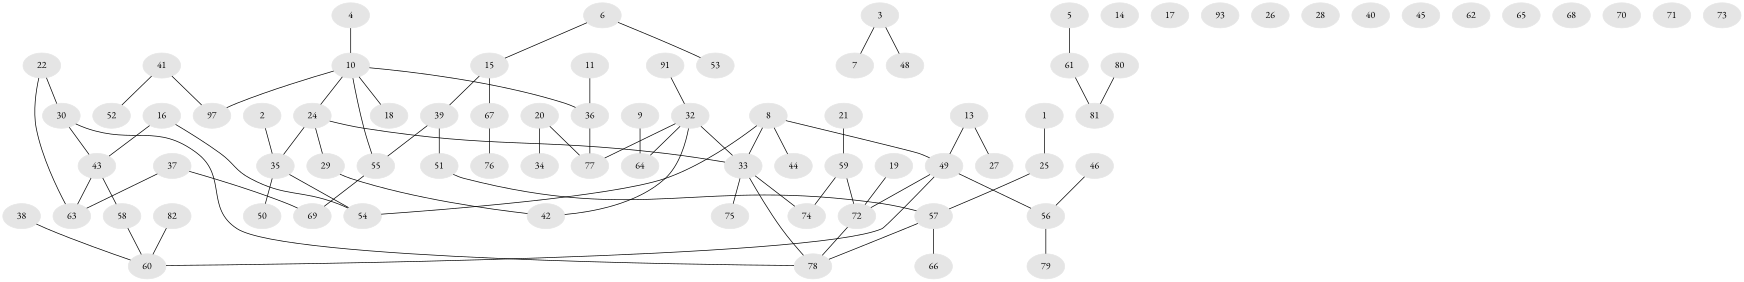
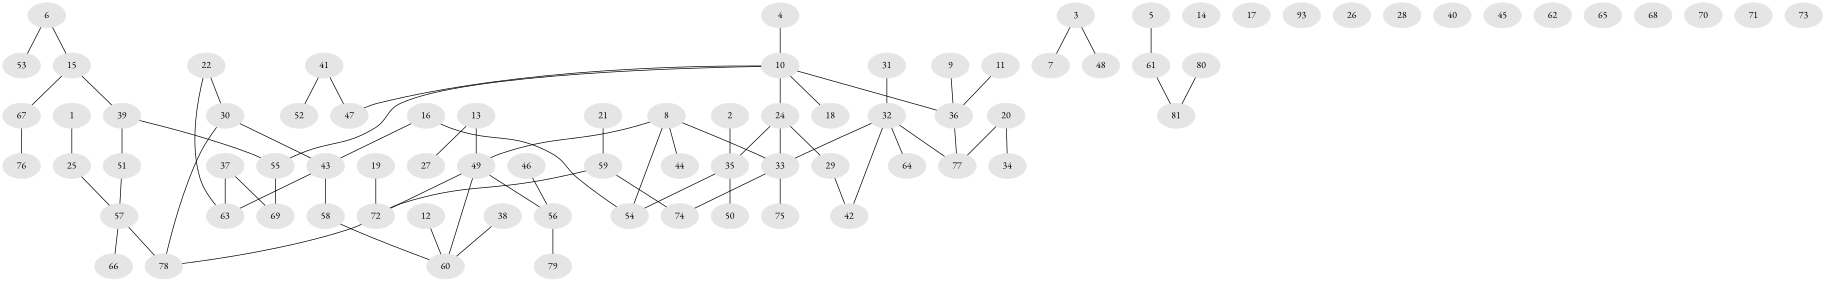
(665, 66) -> (887, 66)
(212, 116) -> (349, 116)
(640, 136) -> (952, 91)
(172, 216) -> (426, 216)
(774, 218) -> none
